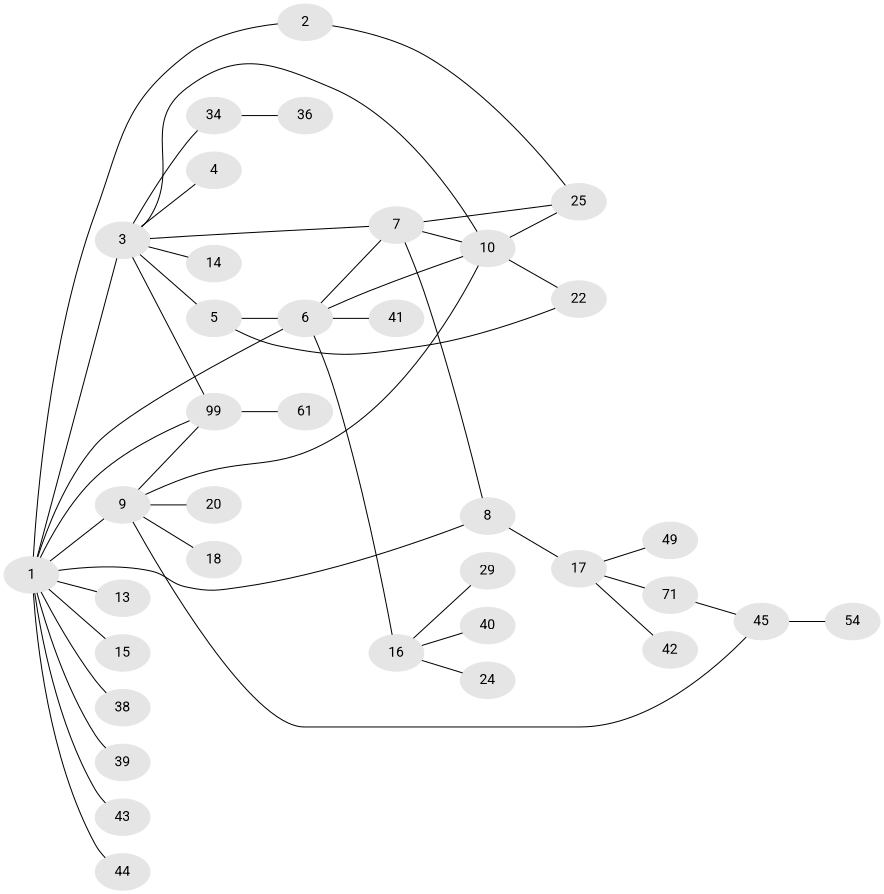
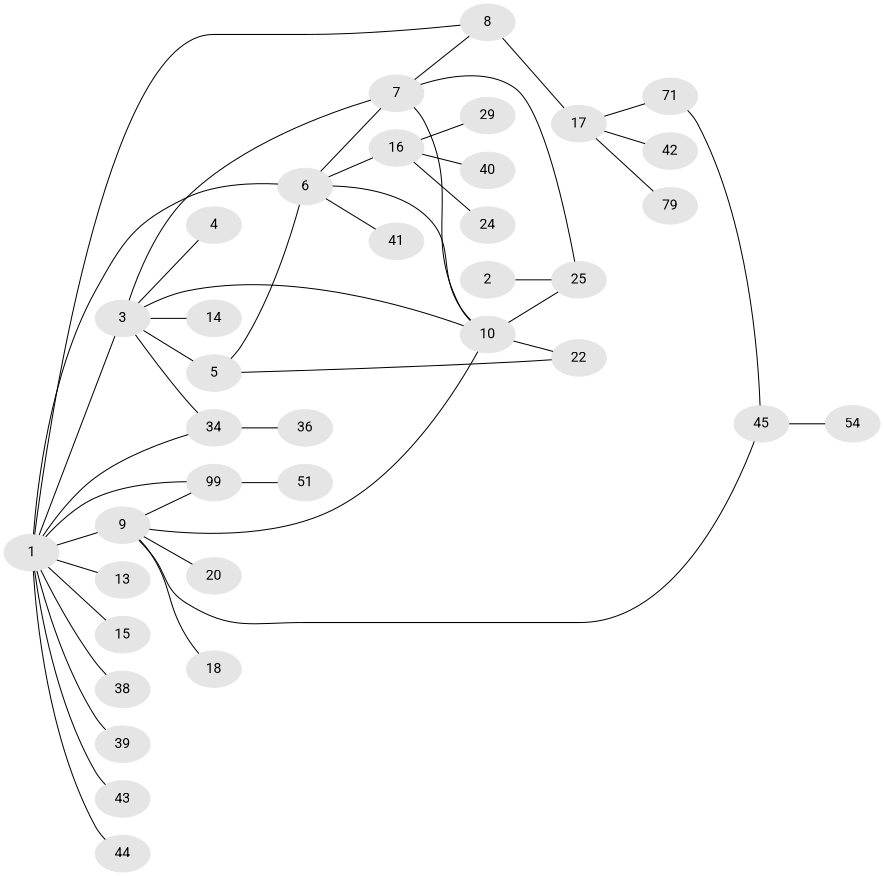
(85, 244) -> (105, 471)
(168, 326) -> none
(305, 412) -> (305, 483)
(670, 540) -> (670, 206)
